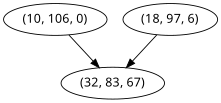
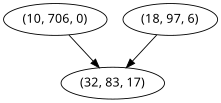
(55, 19) -> (55, 19)
(113, 83) -> (113, 83)
